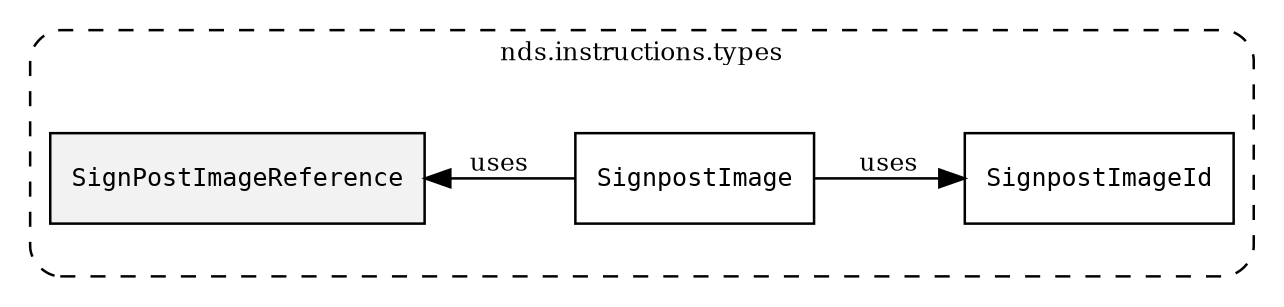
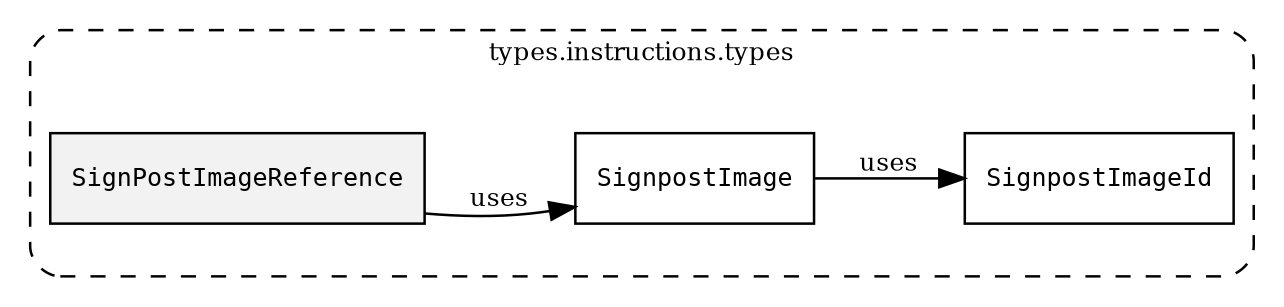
(642, 54) -> (642, 54)
(513, 178) -> (487, 216)
